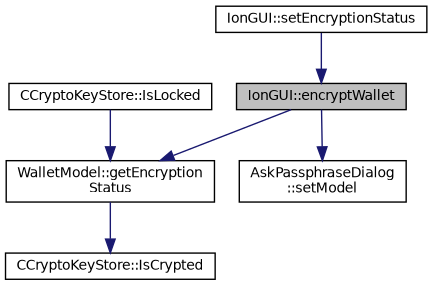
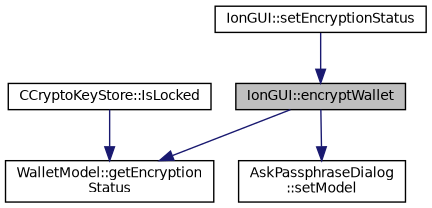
(110, 266) -> none
